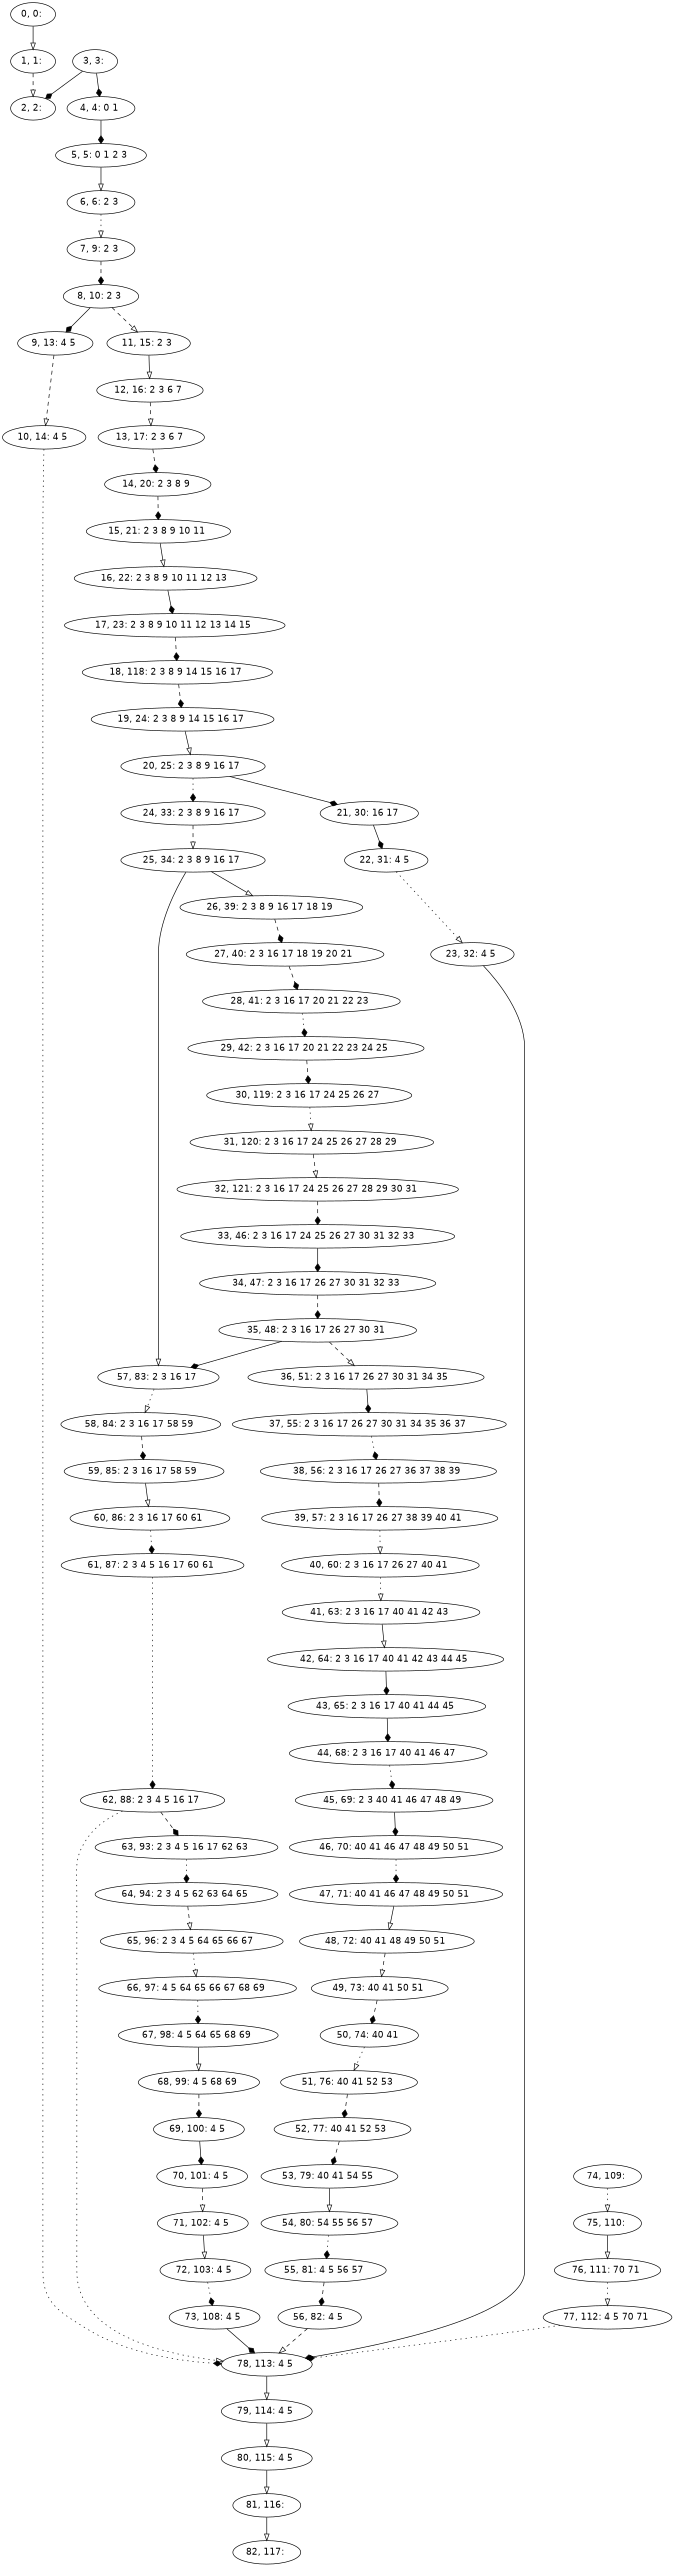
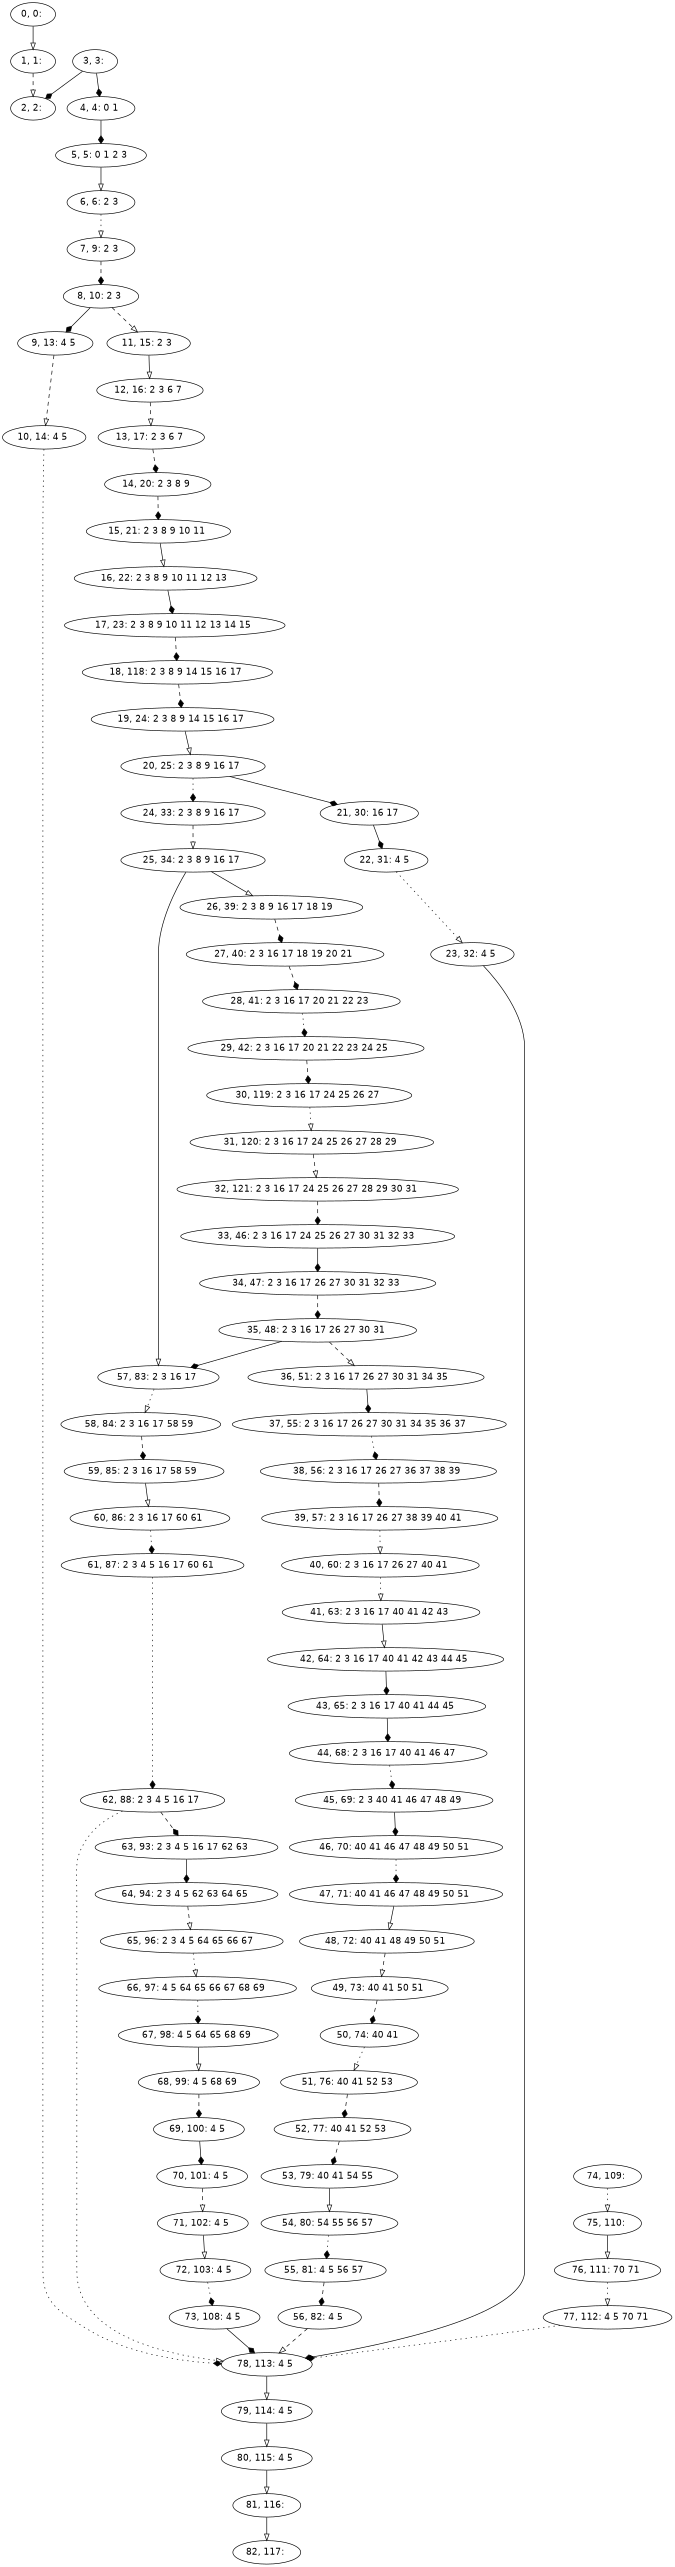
(186, 1867) -> (186, 1867)
